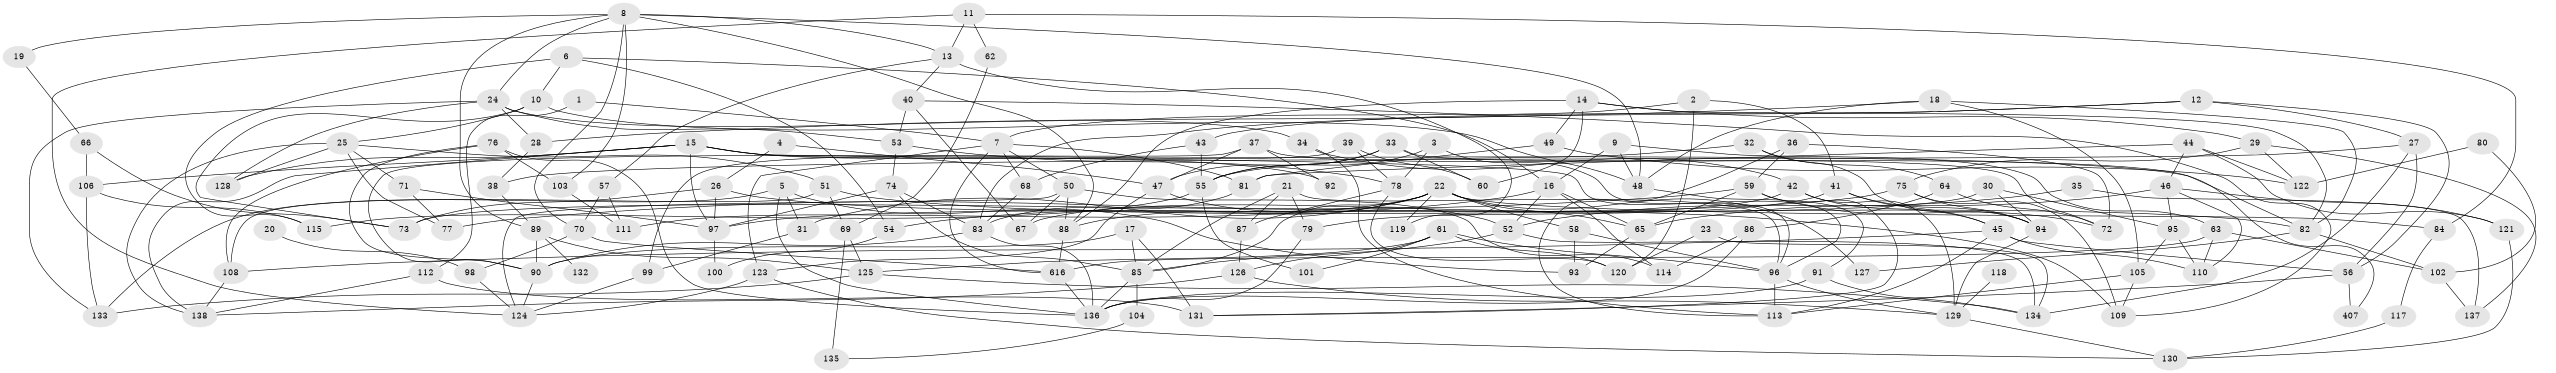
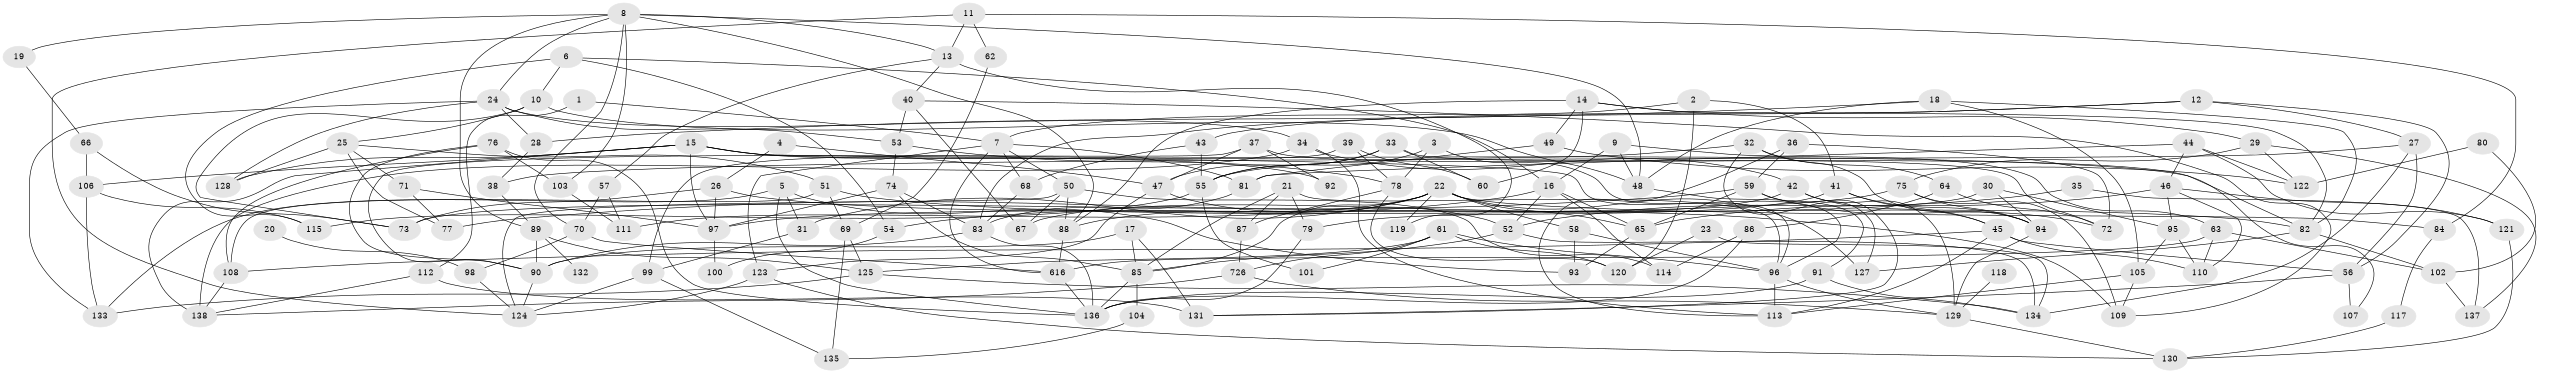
(166, 186) -> (624, 165)
none -> (1797, 209)
(1238, 273) -> (1238, 273)
none -> (740, 316)
(2351, 316) -> (2351, 316)
